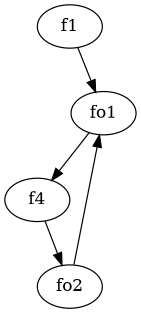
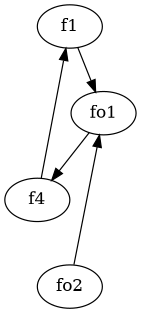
(51, 237) -> (52, 119)
